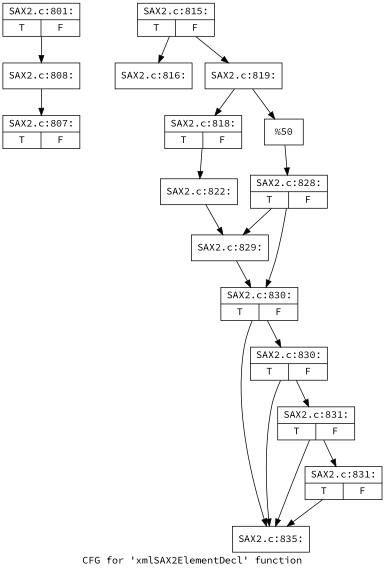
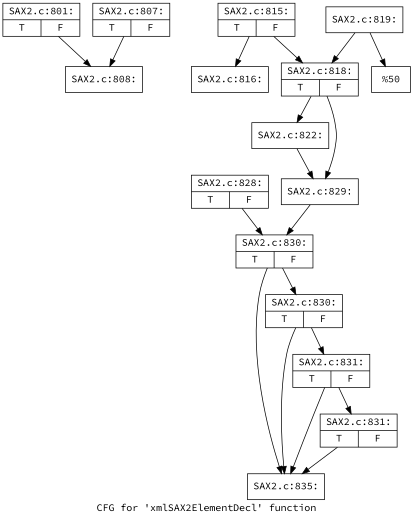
(209, 47) -> (285, 47)
(41, 99) -> (118, 48)
(286, 157) -> none
(260, 219) -> (336, 134)
